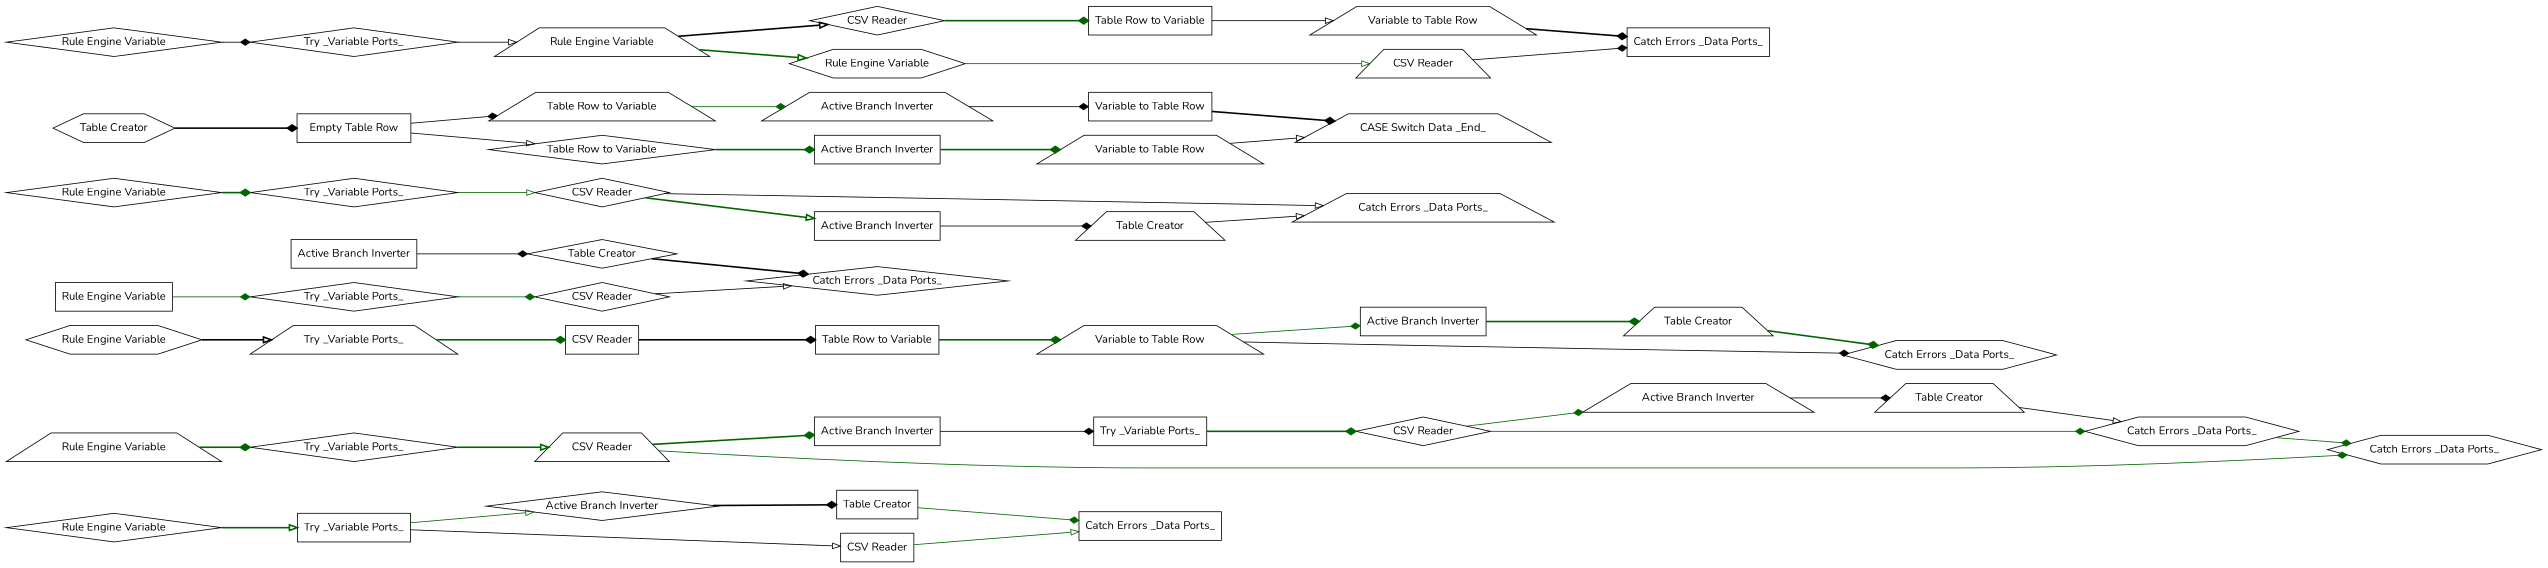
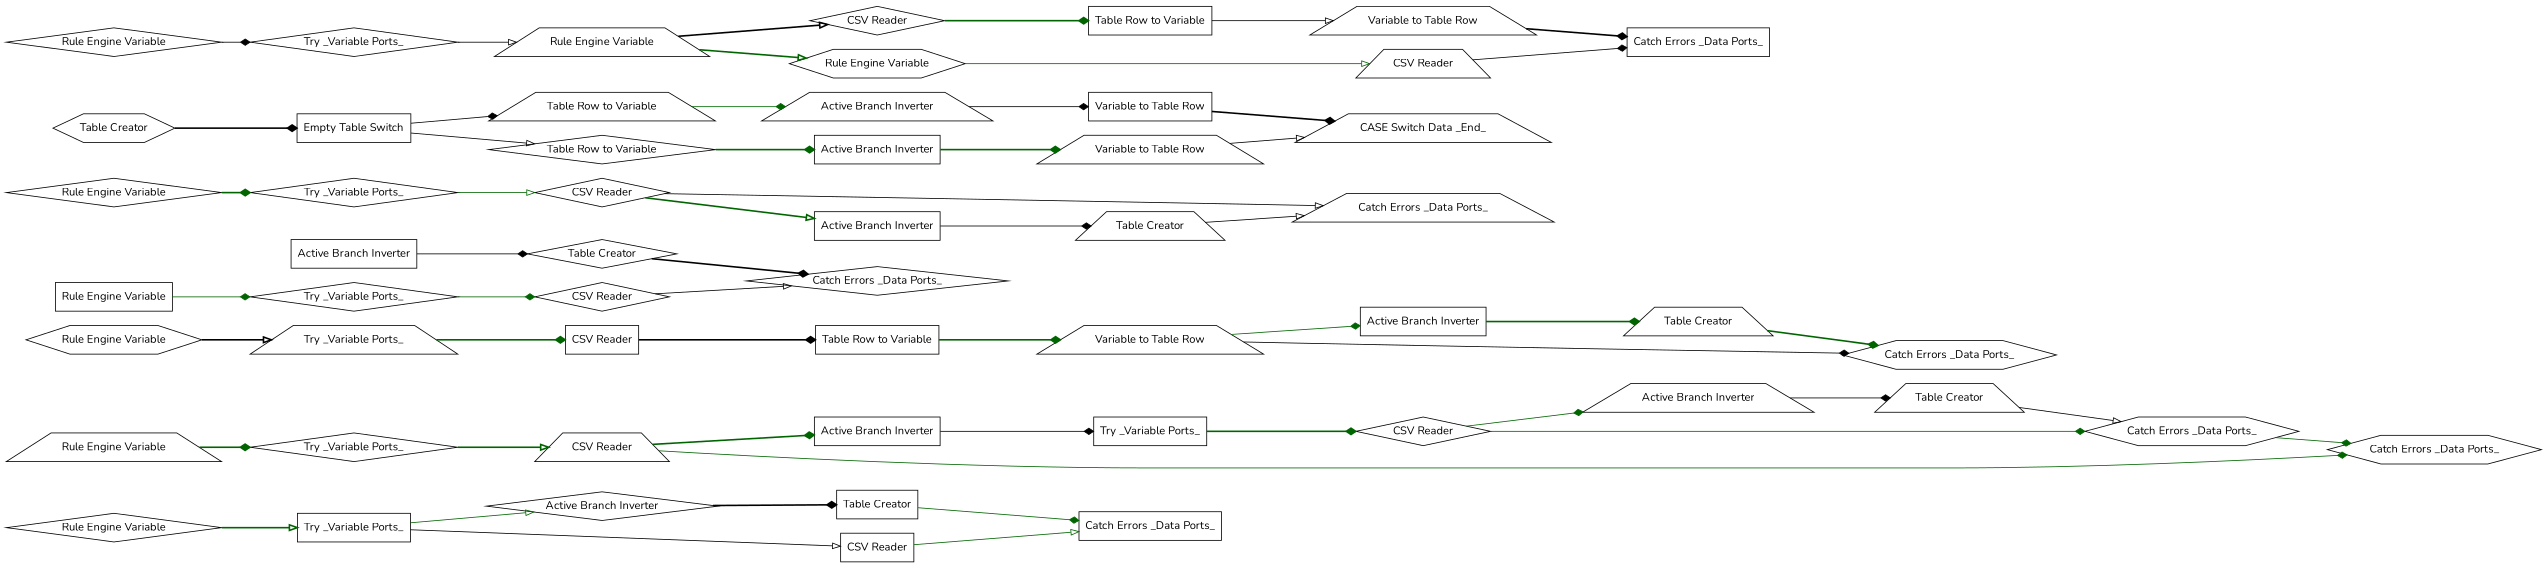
(354, 128) -> (354, 128)
